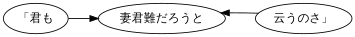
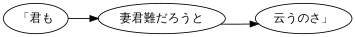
(244, 13) -> (235, 24)
